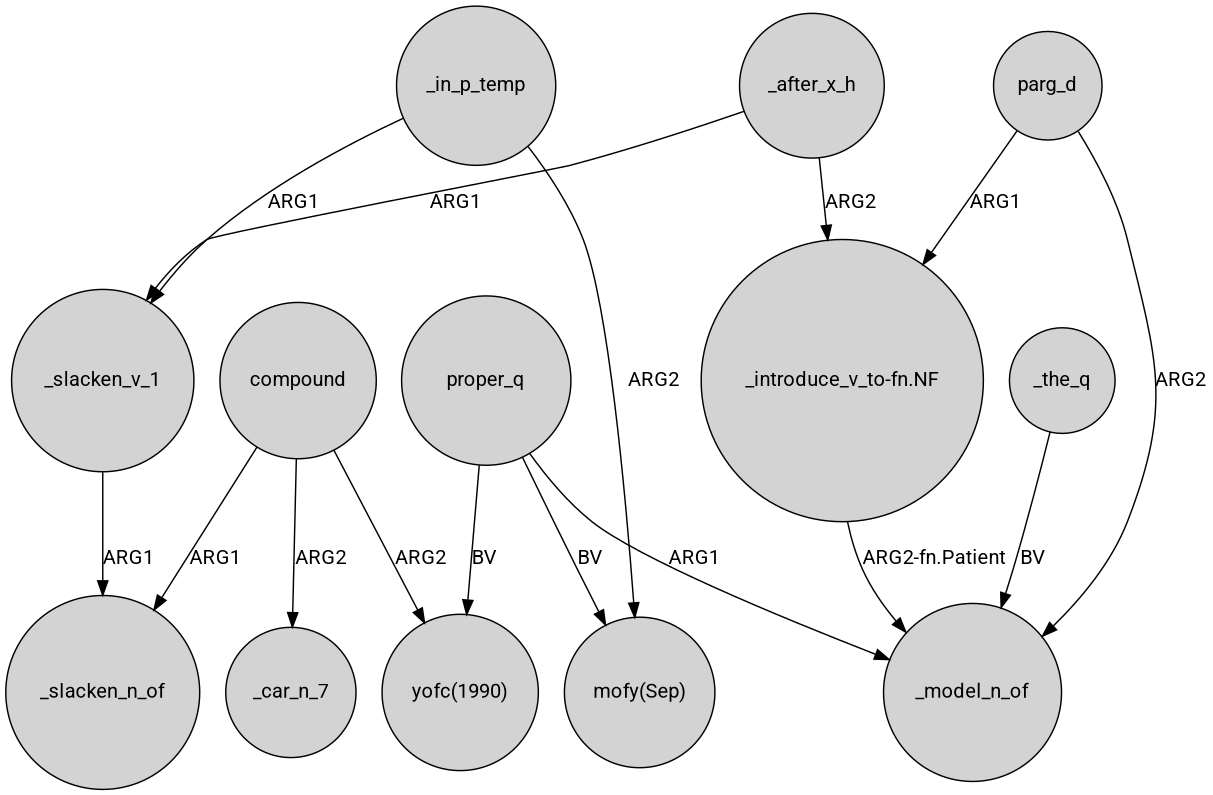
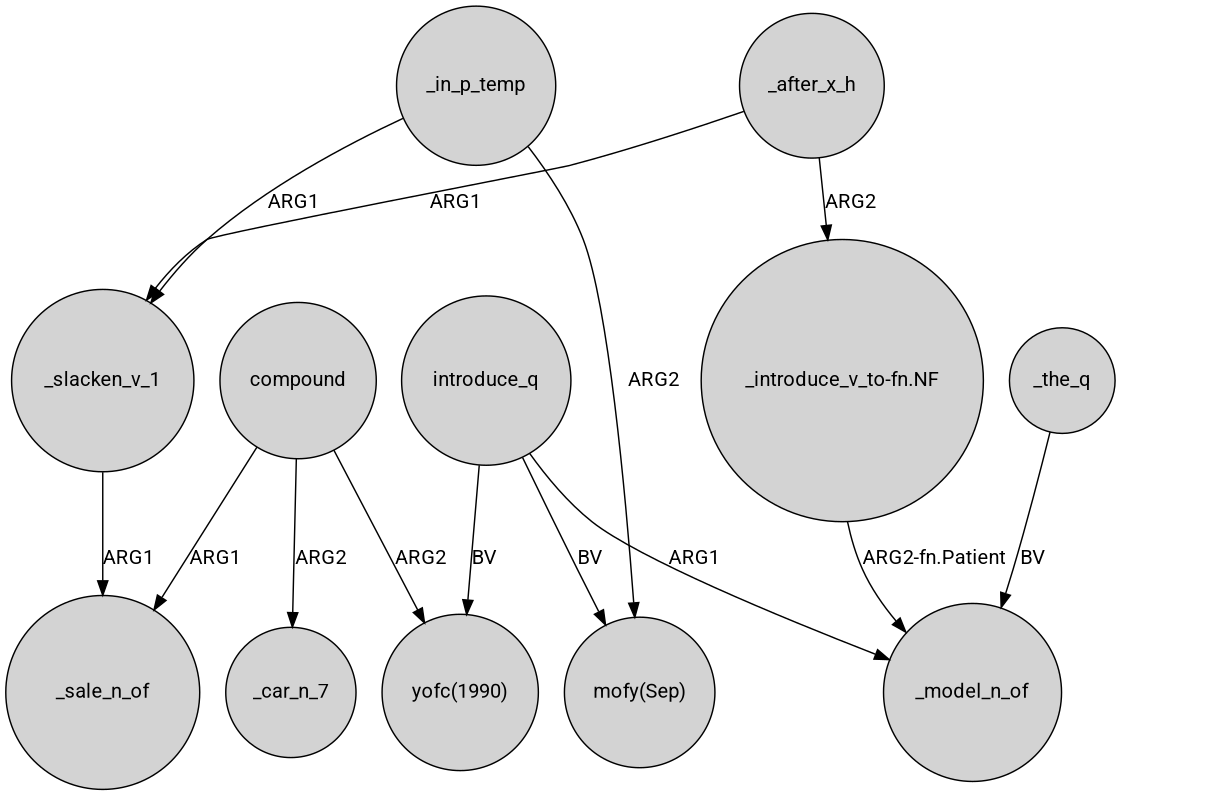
(1048, 86) -> none
(486, 381) -> (486, 381)
(103, 692) -> (103, 692)
